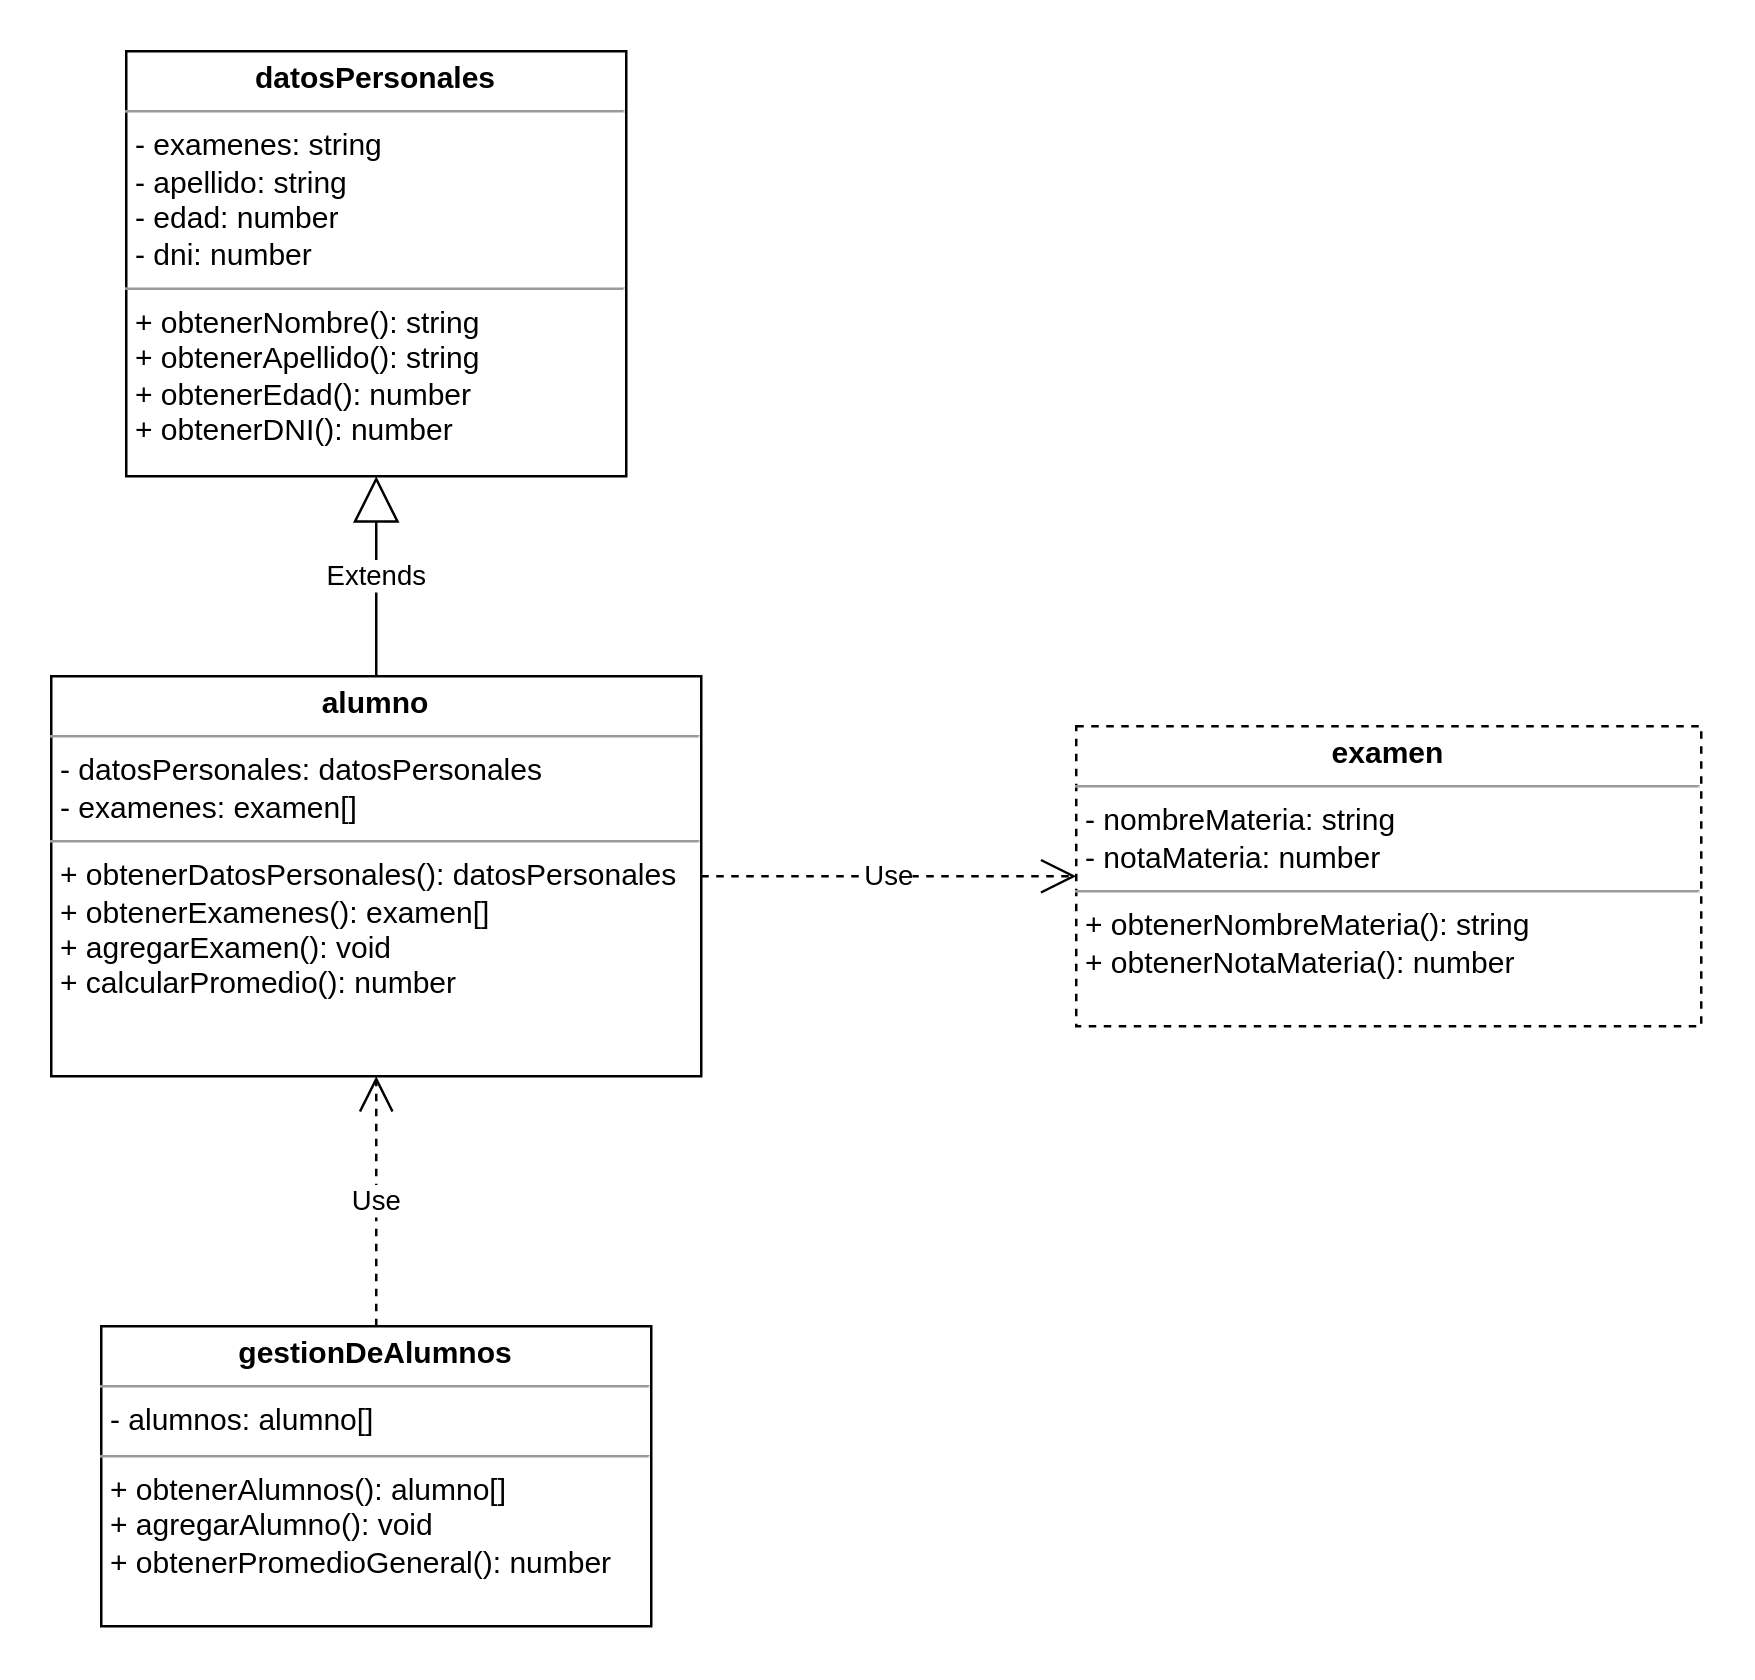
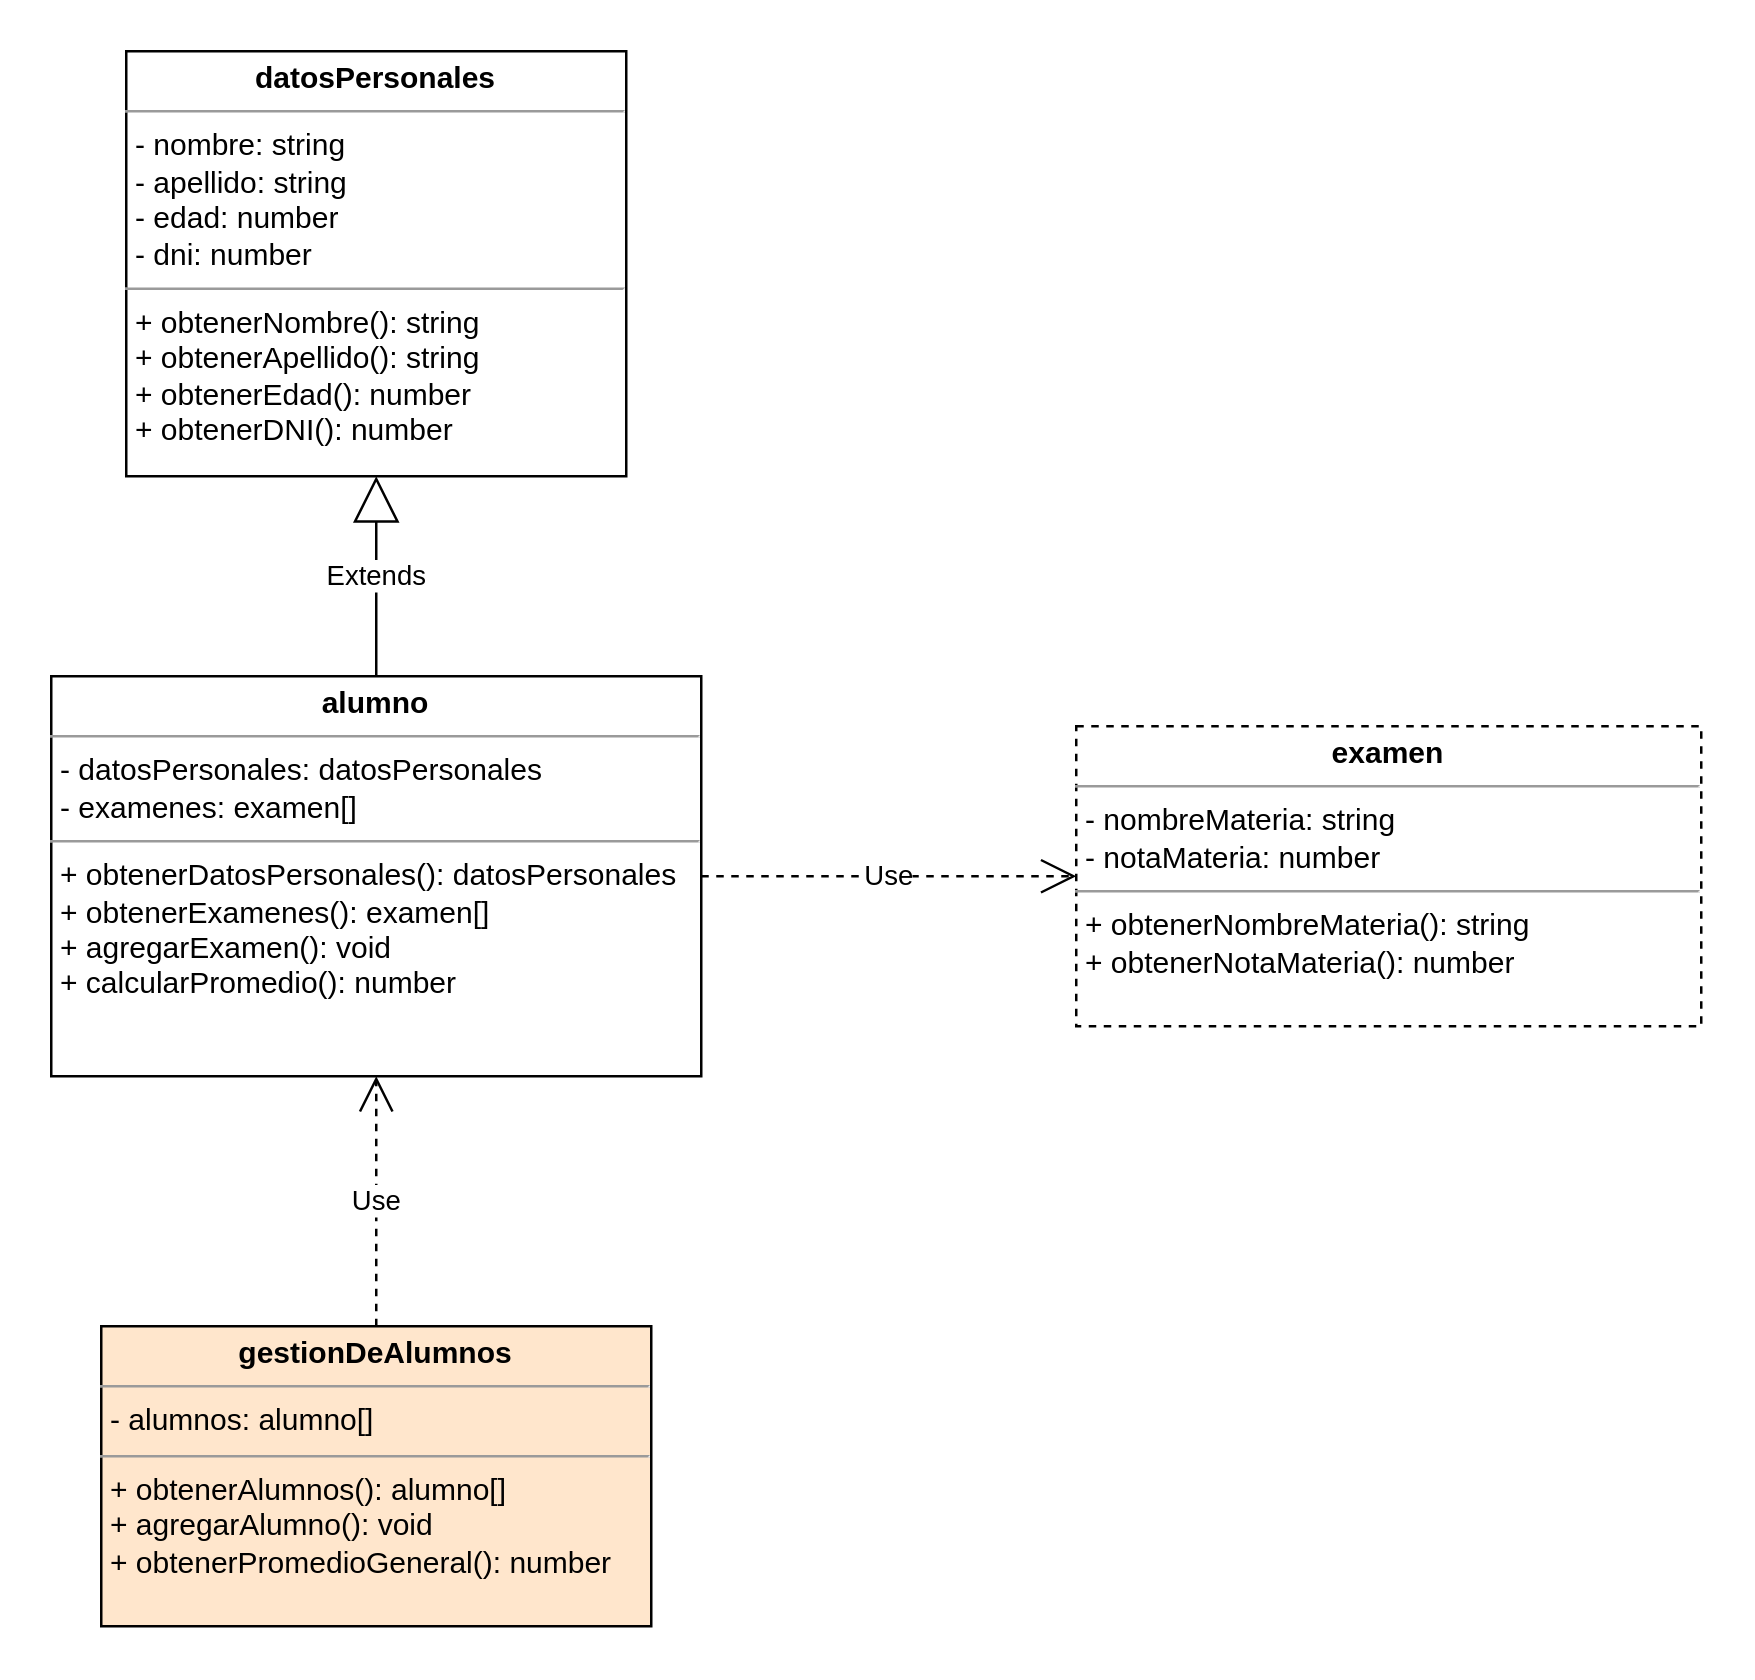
(326, 213) -> (326, 213)
(376, 1476) -> (376, 1476)
